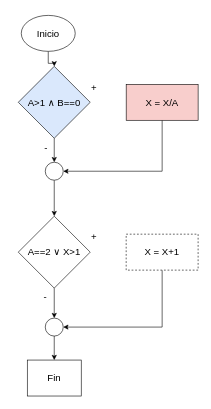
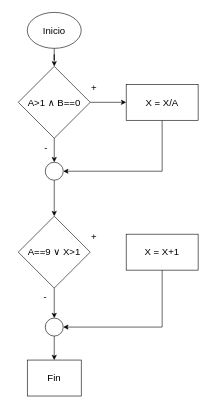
(48, 33) -> (54, 30)
(54, 102) -> (54, 102)
none -> (120, 102)
(162, 102) -> (162, 102)
(54, 252) -> (54, 252)
(162, 252) -> (162, 252)
